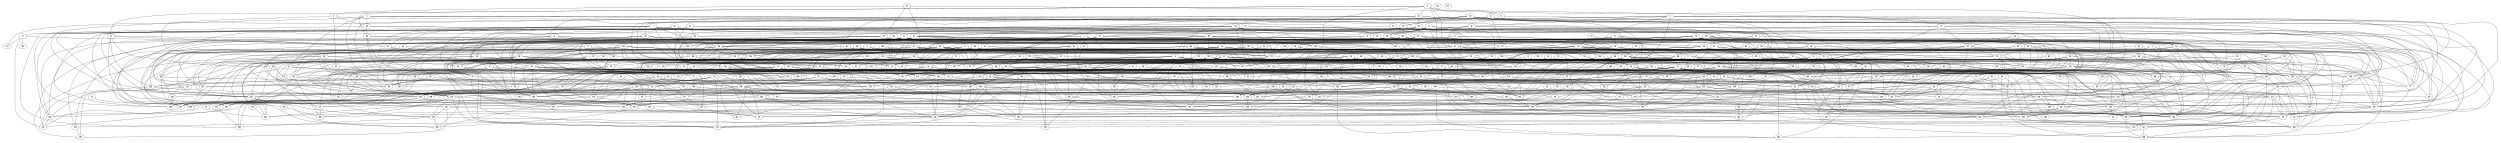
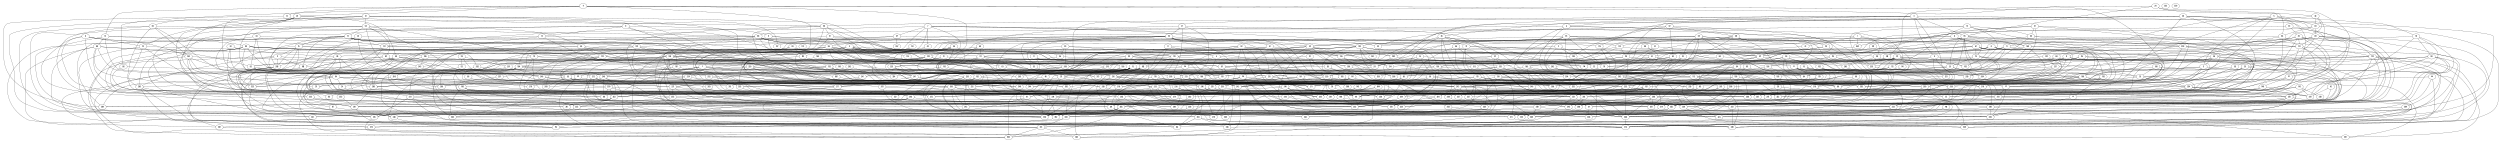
(1534, 49) -> (979, 39)
(1647, 74) -> (1308, 102)
none -> (709, 87)
